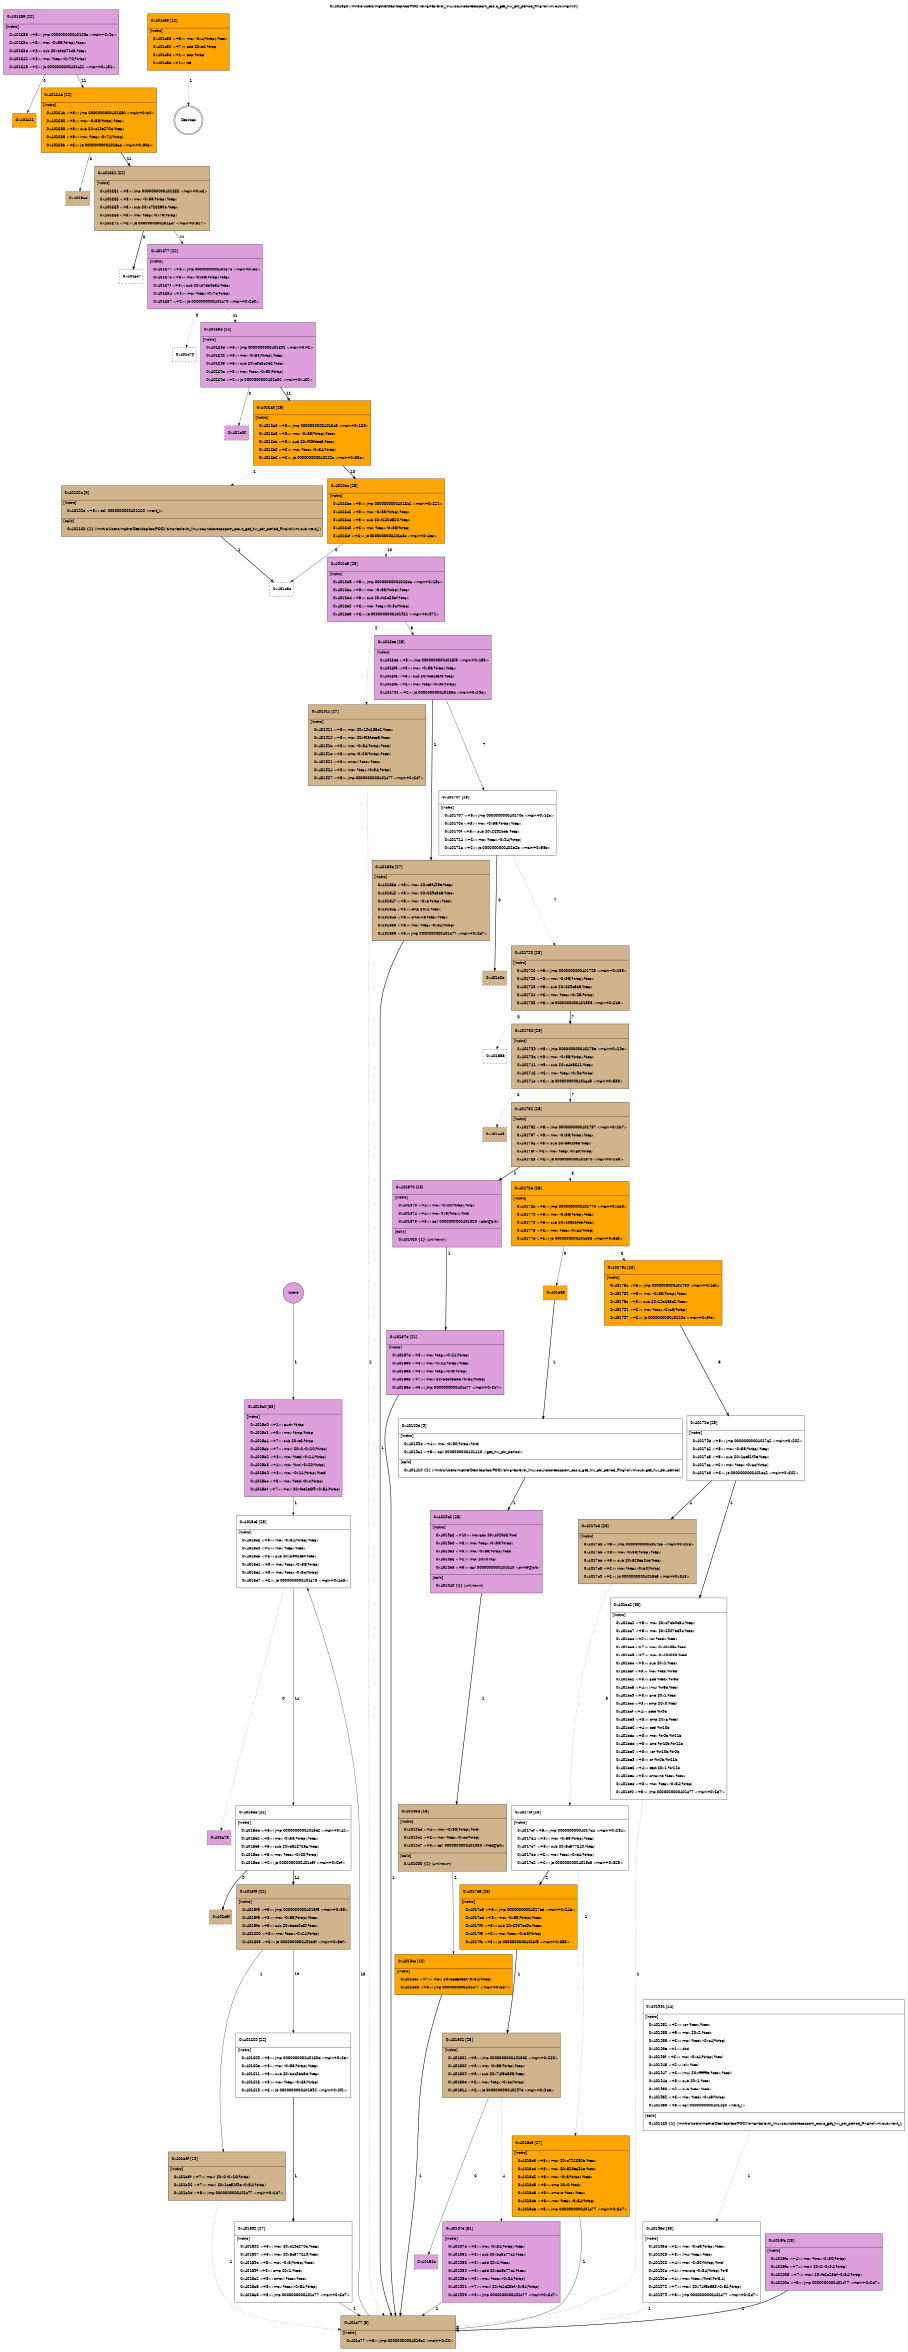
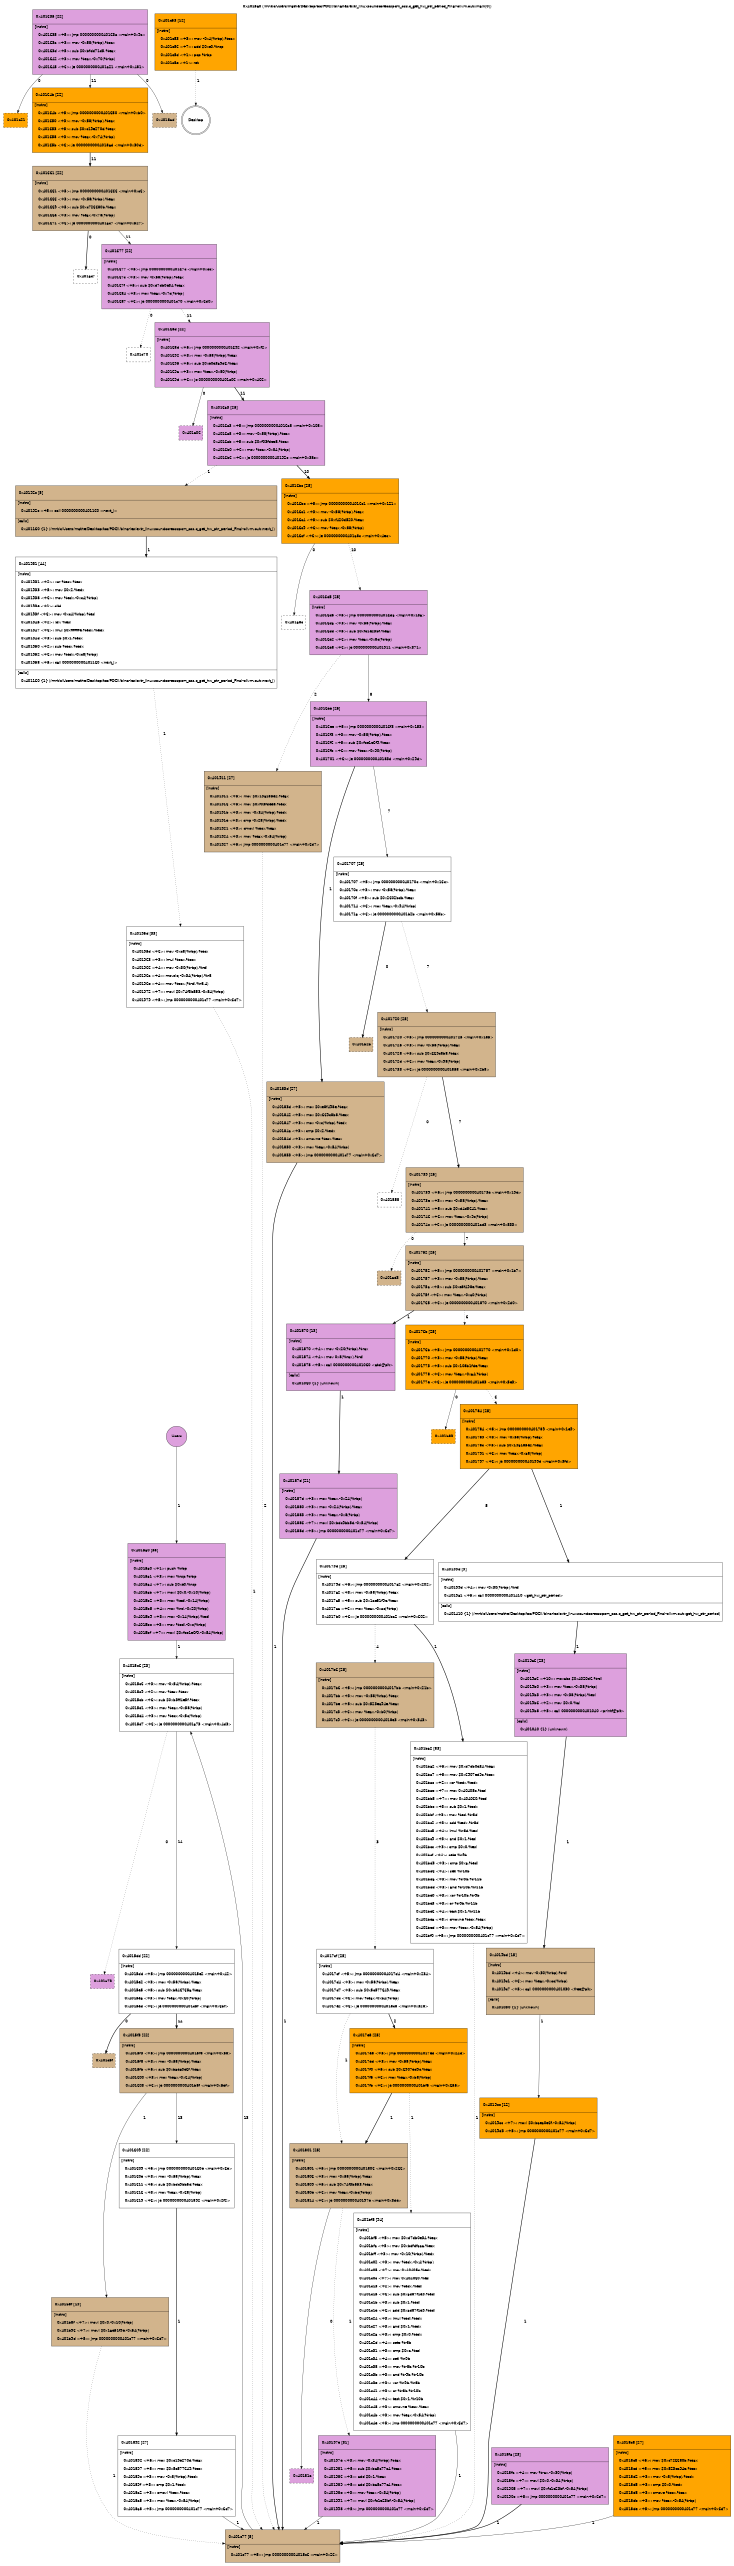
(85, 171) -> (152, 91)
(312, 433) -> (266, 433)
(246, 558) -> (146, 545)
(549, 1358) -> (550, 1514)
(692, 1499) -> (375, 1642)
(583, 2002) -> (337, 2076)
(503, 2176) -> (350, 2322)
none -> (412, 2322)
